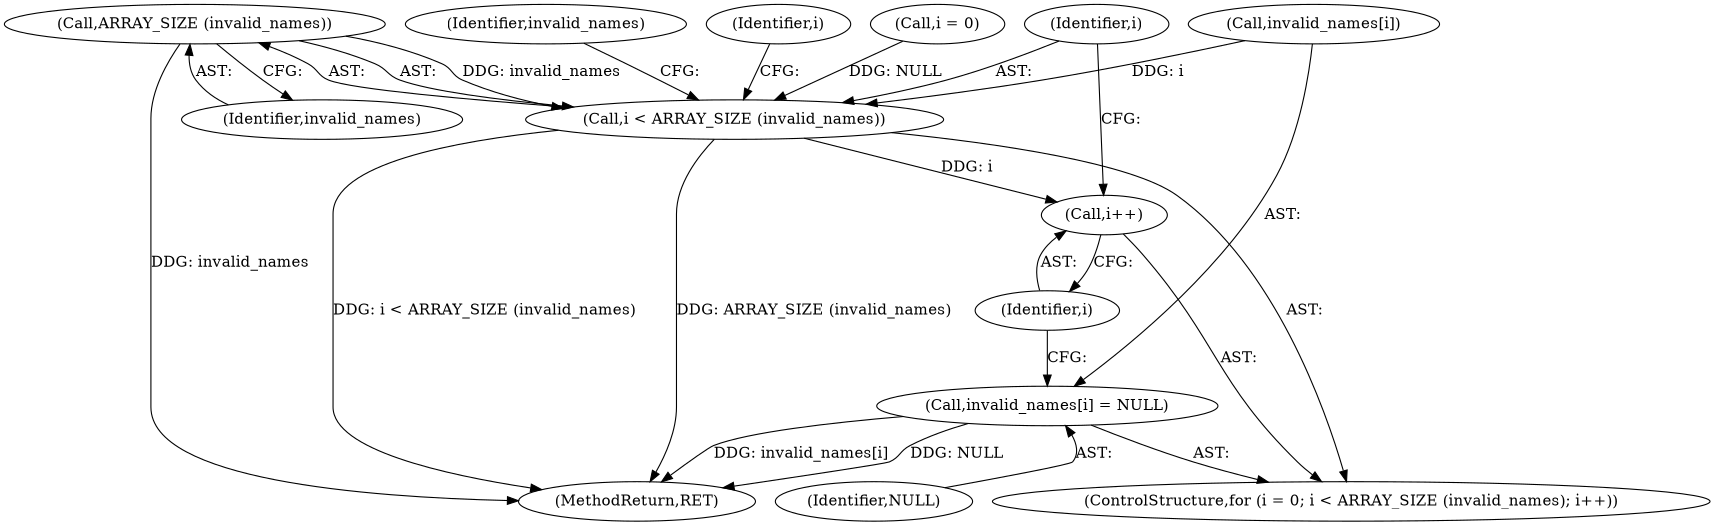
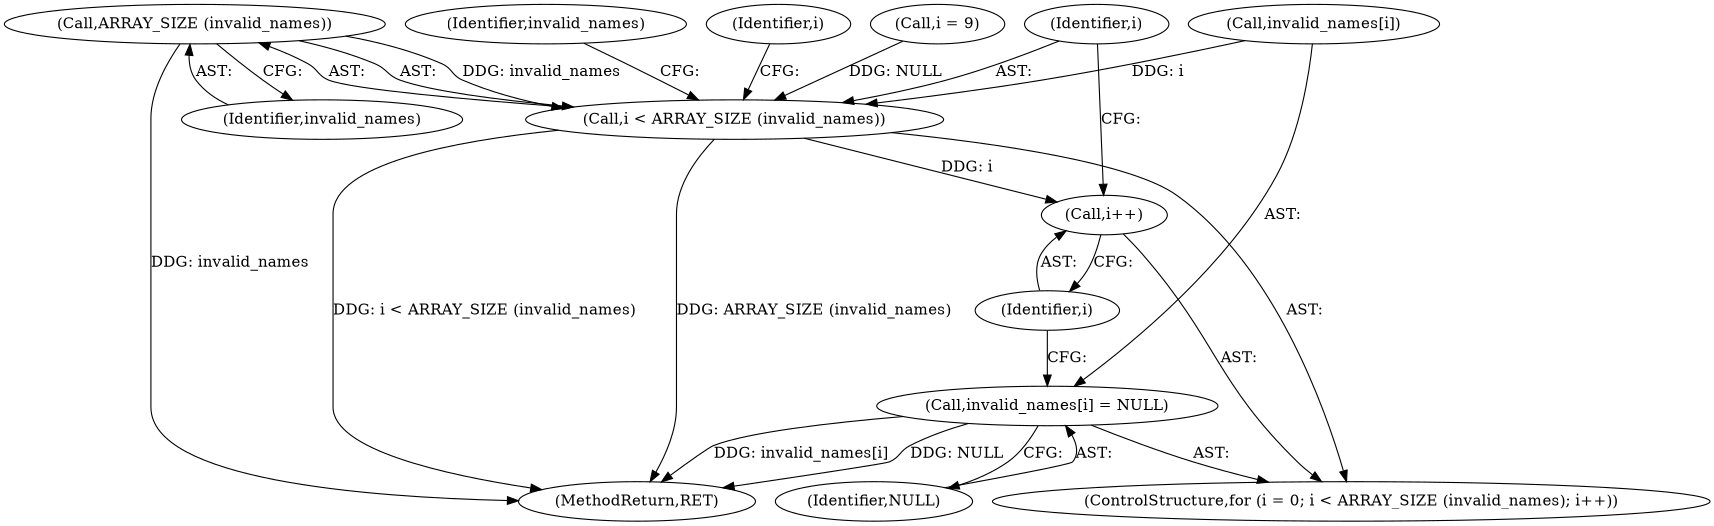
(938, 24) -> (938, 24)
none -> (1005, 464)
